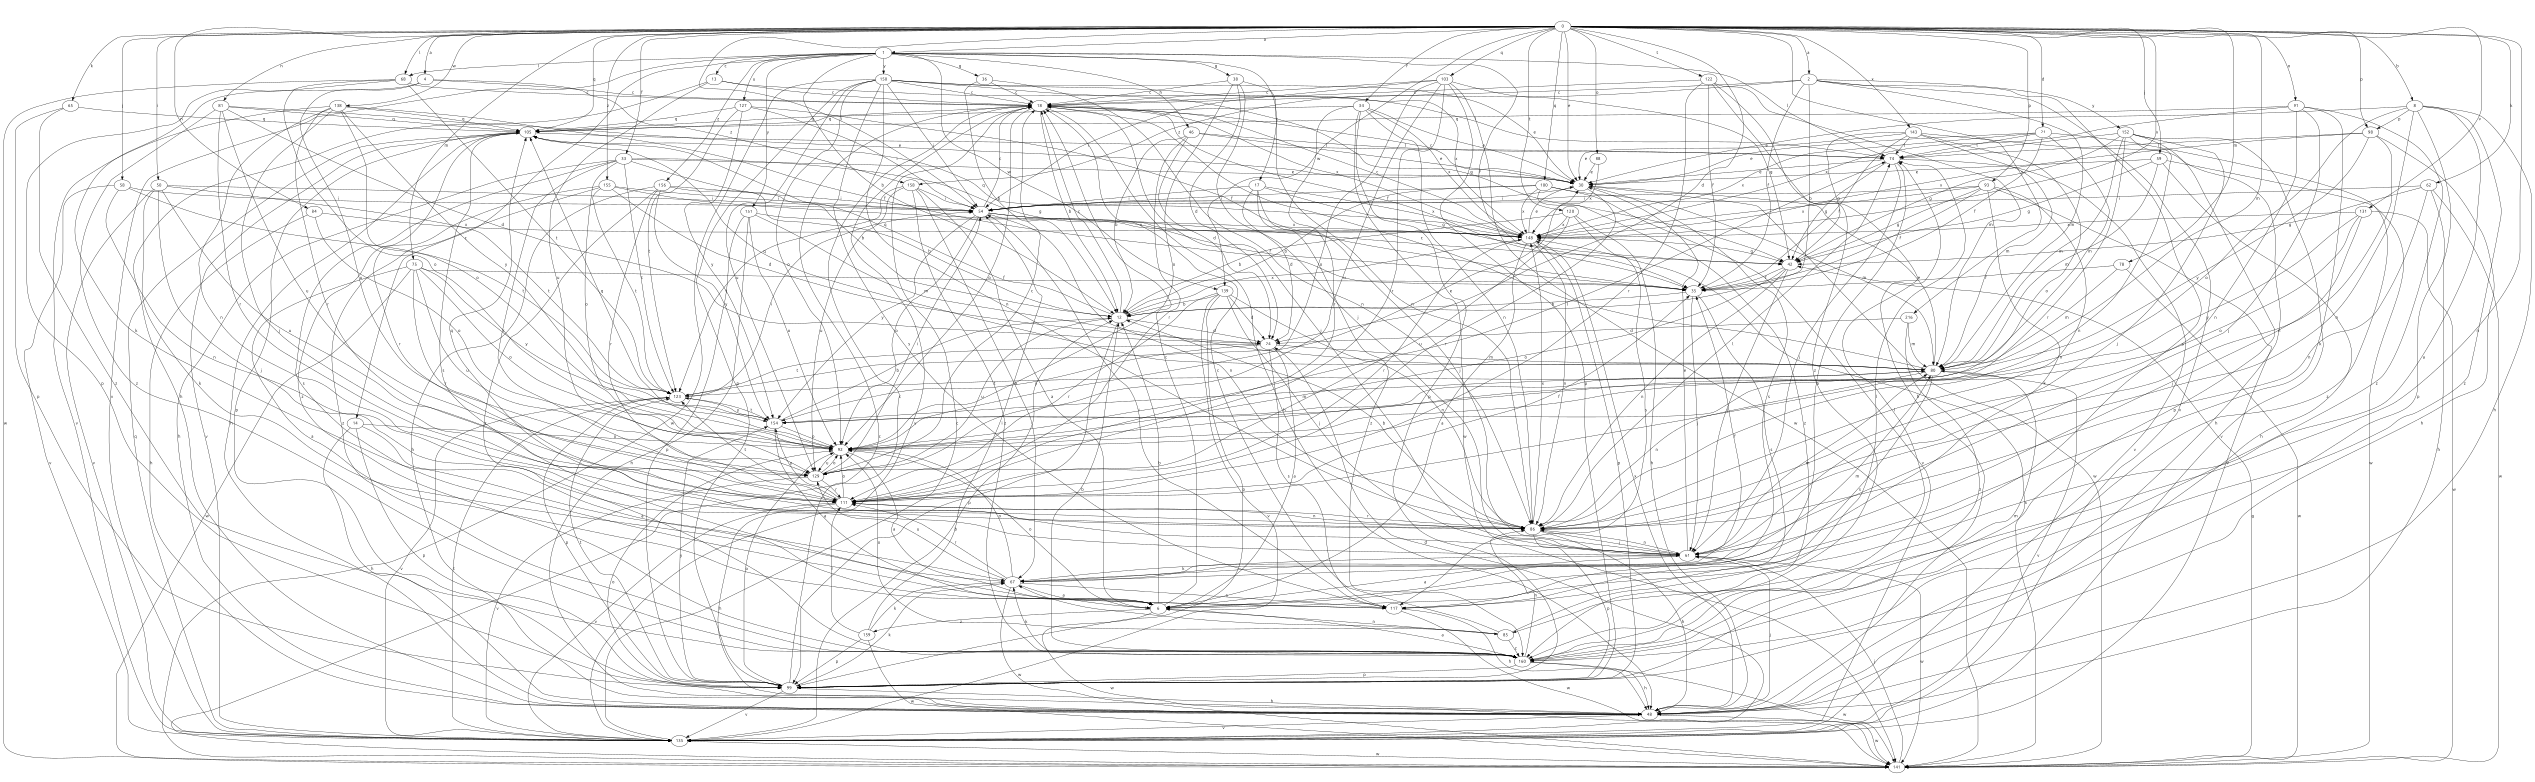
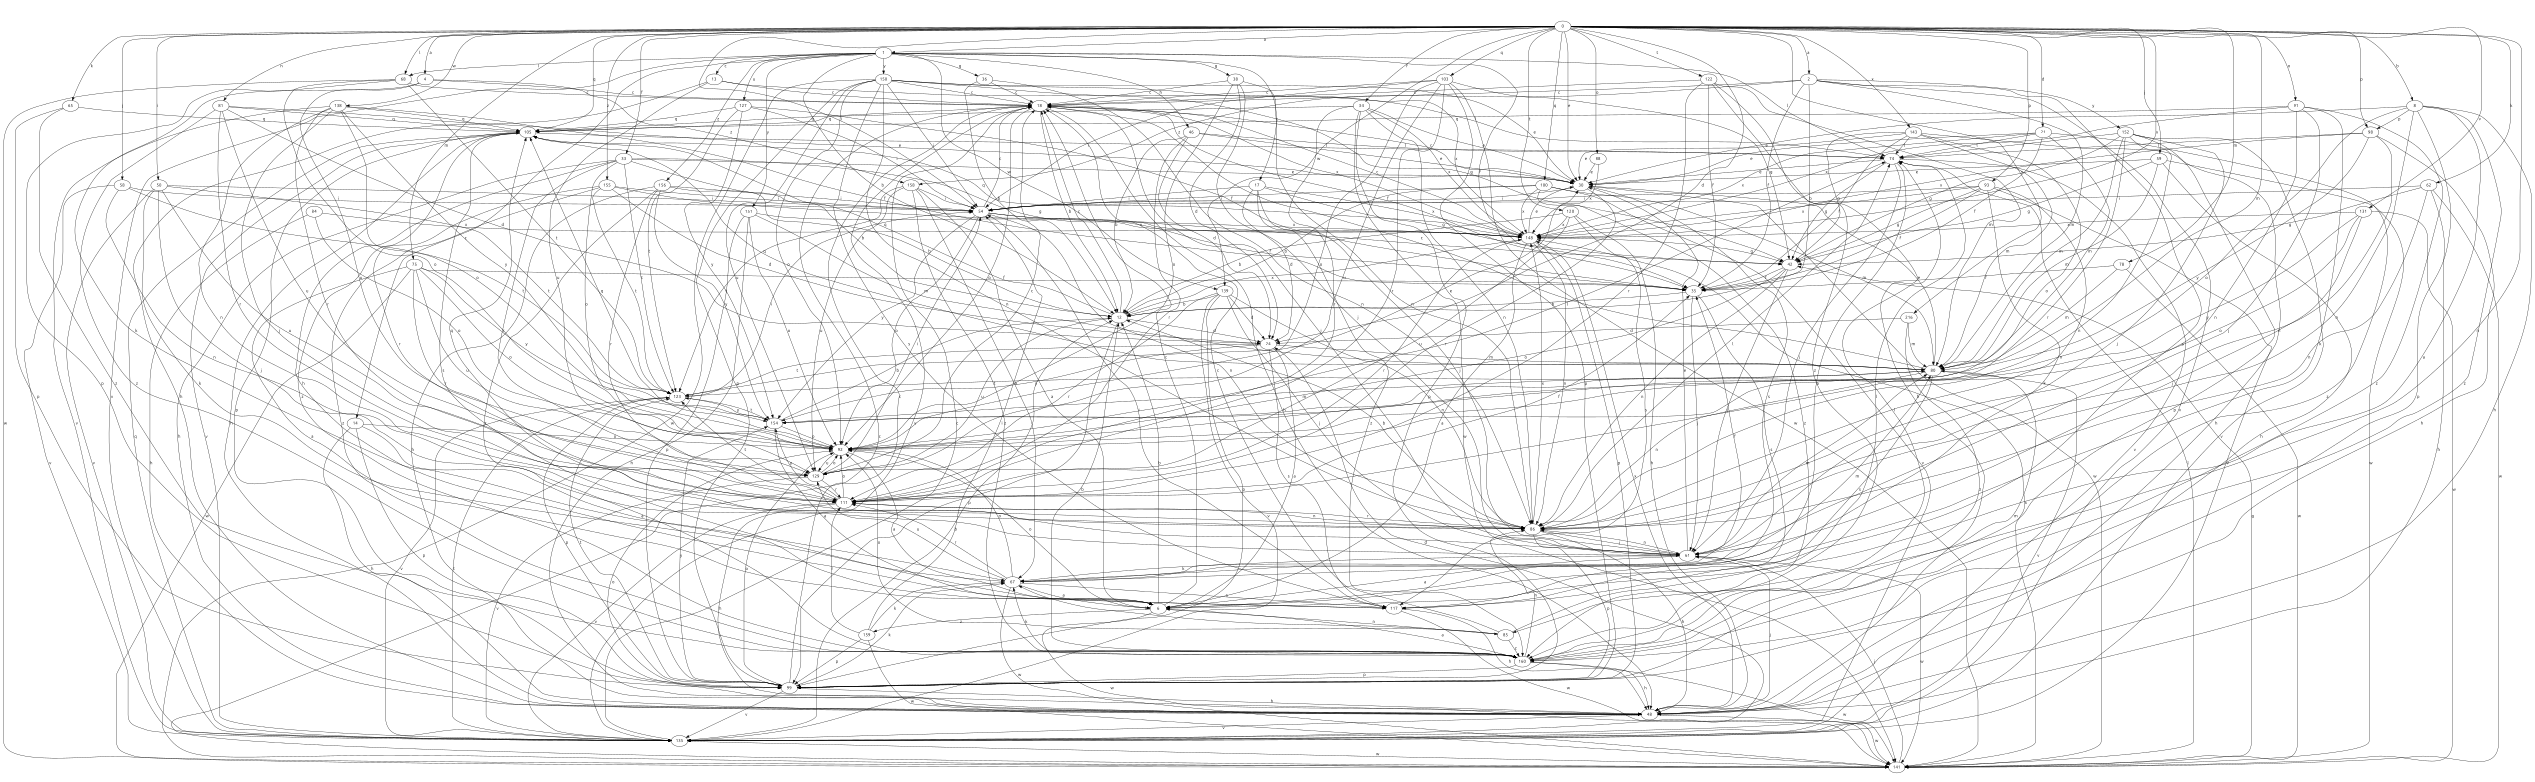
(386, 37) -> none
(304, 384) -> (304, 384)
none -> (2194, 525)
